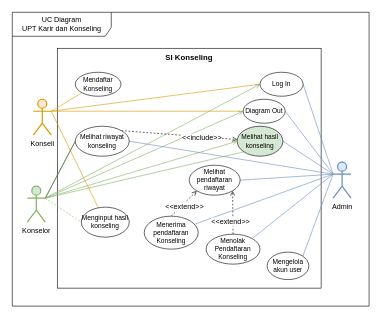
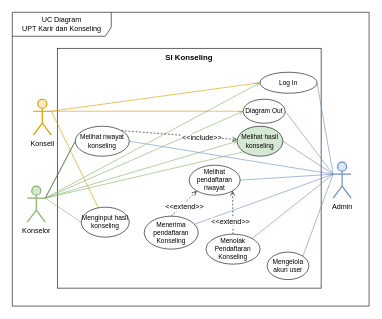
(98, 84) -> none
(282, 84) -> (289, 83)
(68, 101) -> none
(64, 211) -> (64, 211)
